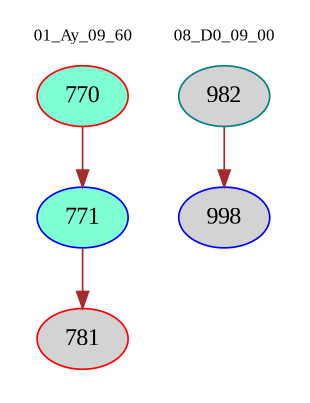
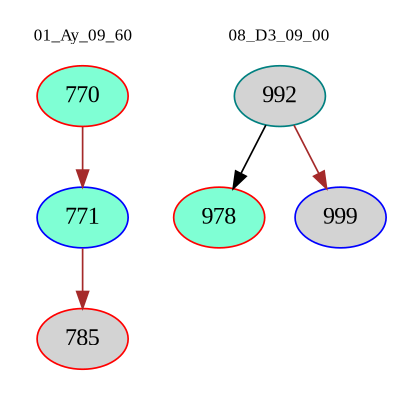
(225, 36) -> (280, 36)
(224, 96) -> (280, 96)
none -> (219, 218)
(224, 218) -> (341, 218)
(83, 339) -> (83, 339)
